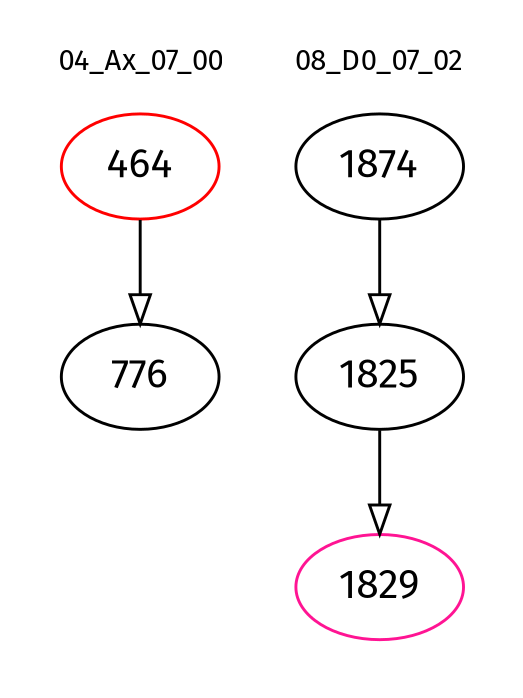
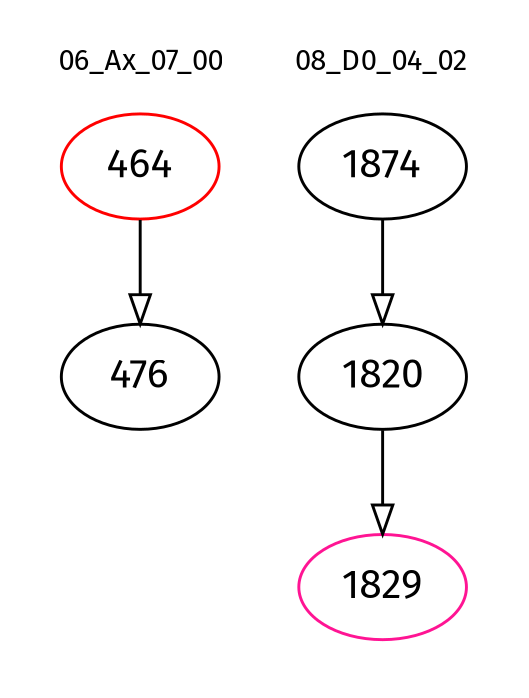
(142, 63) -> (142, 63)
(380, 63) -> (383, 63)
(140, 377) -> (140, 377)
(380, 377) -> (383, 377)
